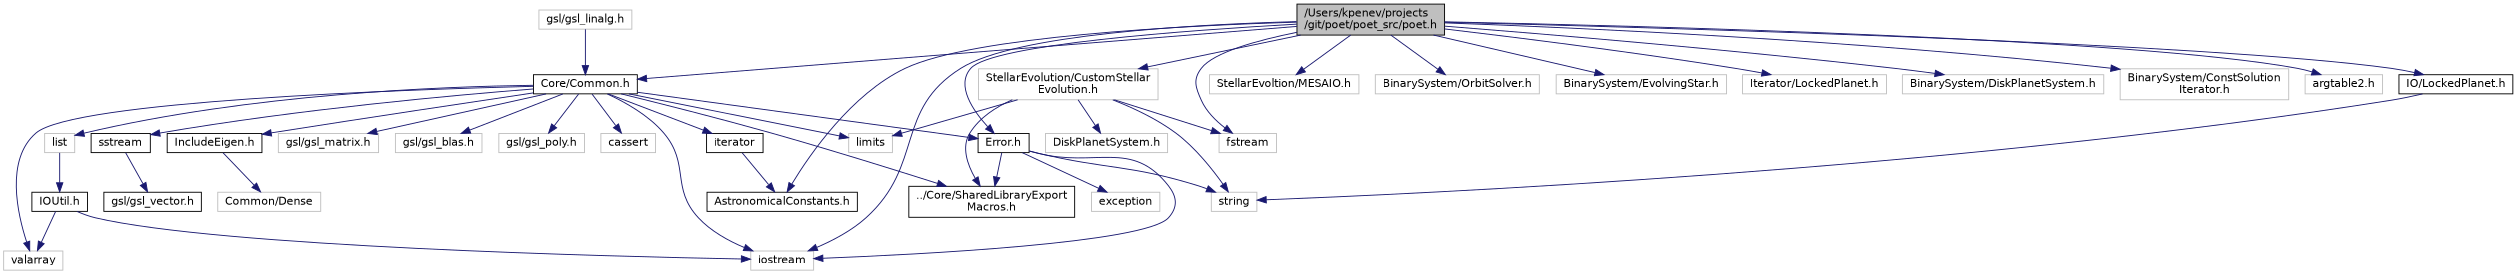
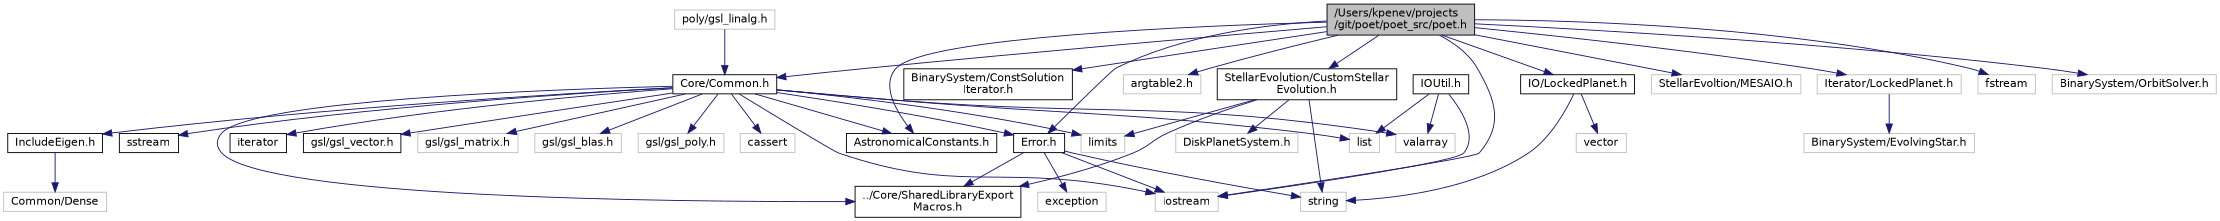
(585, 20) -> (725, 20)
(1514, 54) -> (1889, 109)
(1068, 84) -> (1307, 84)
(2003, 84) -> none
(2204, 84) -> (988, 84)
(1163, 115) -> none
none -> (1601, 143)
(60, 168) -> (1406, 111)
(134, 168) -> (541, 113)
(755, 169) -> (819, 112)
